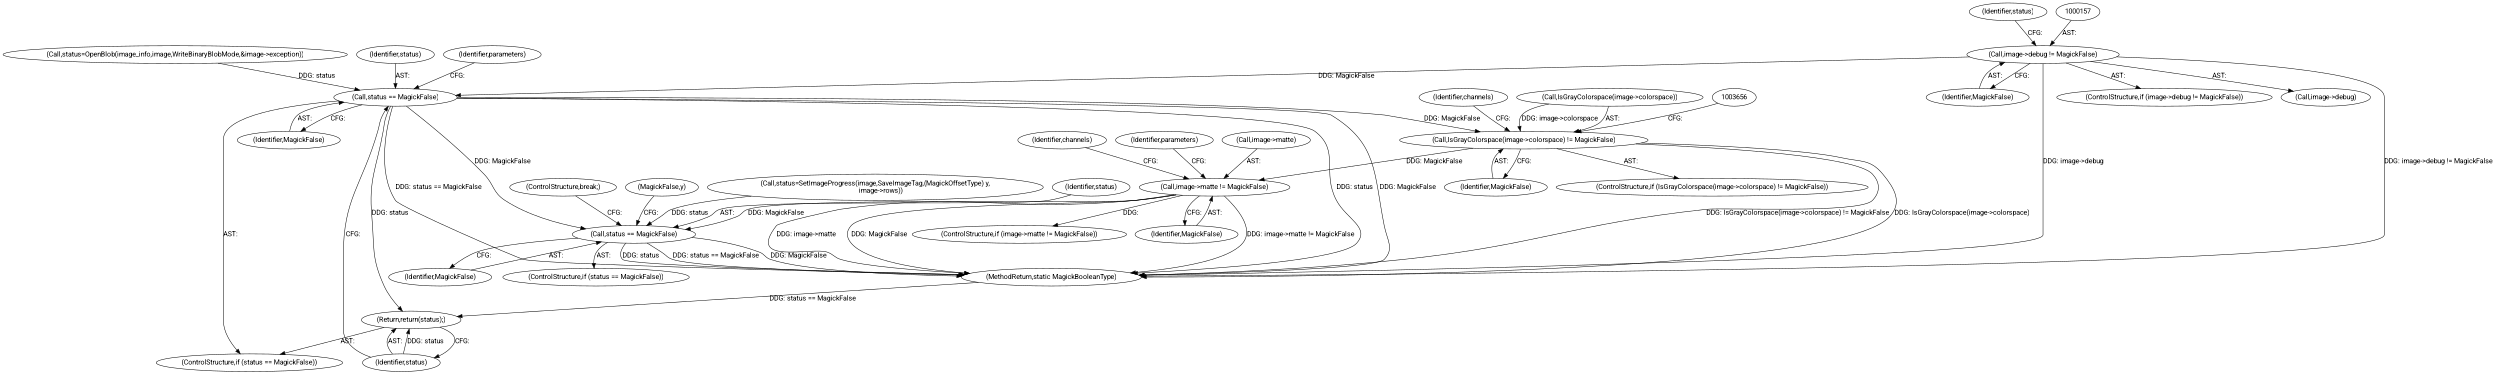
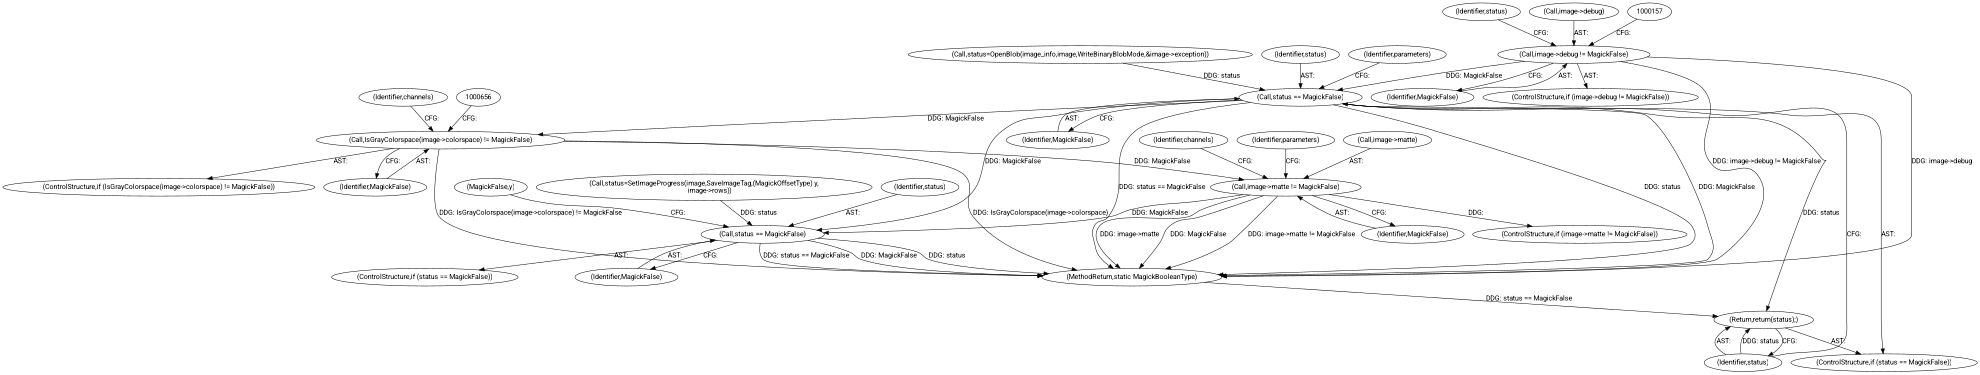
(2071, 33) -> (1625, 33)
(2190, 75) -> (1574, 31)
(1610, 97) -> none
(1734, 97) -> (478, 97)
(563, 187) -> none
